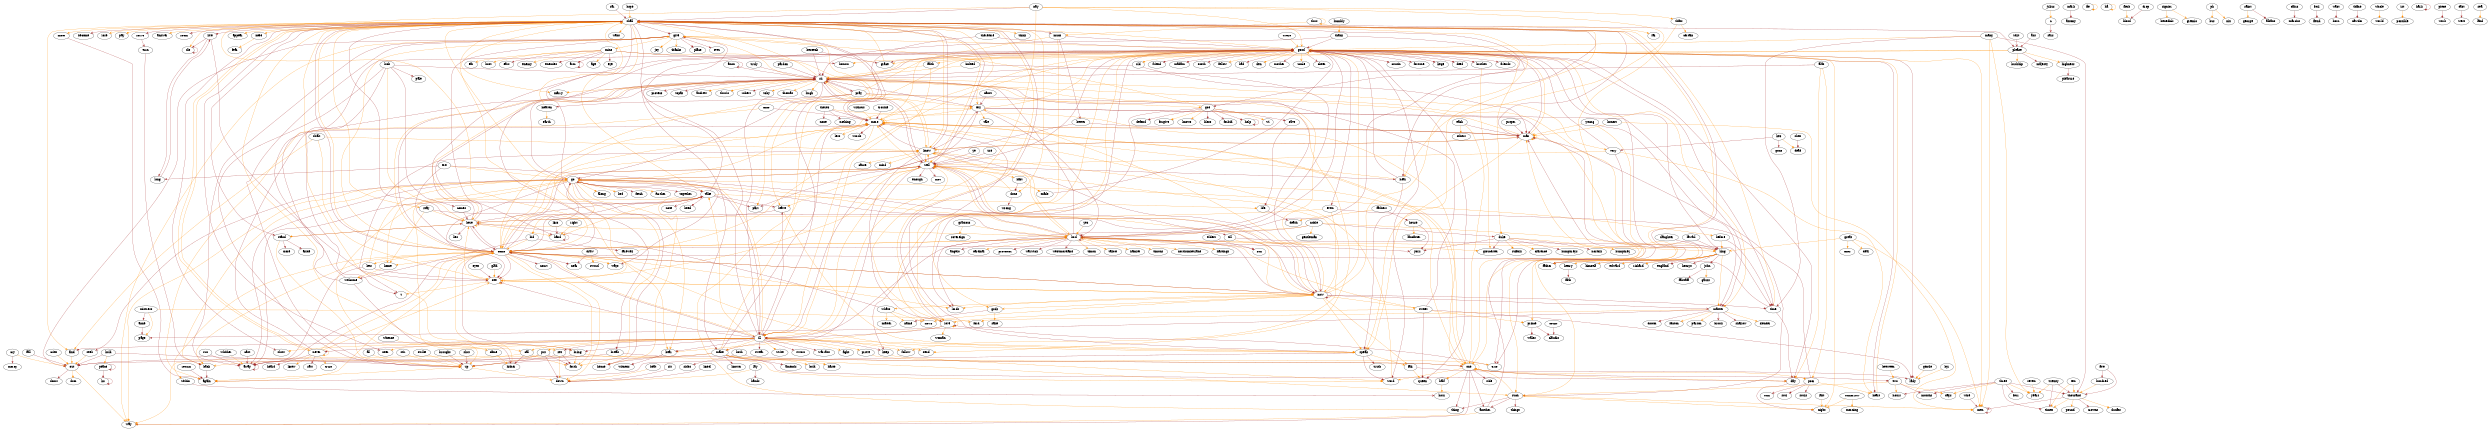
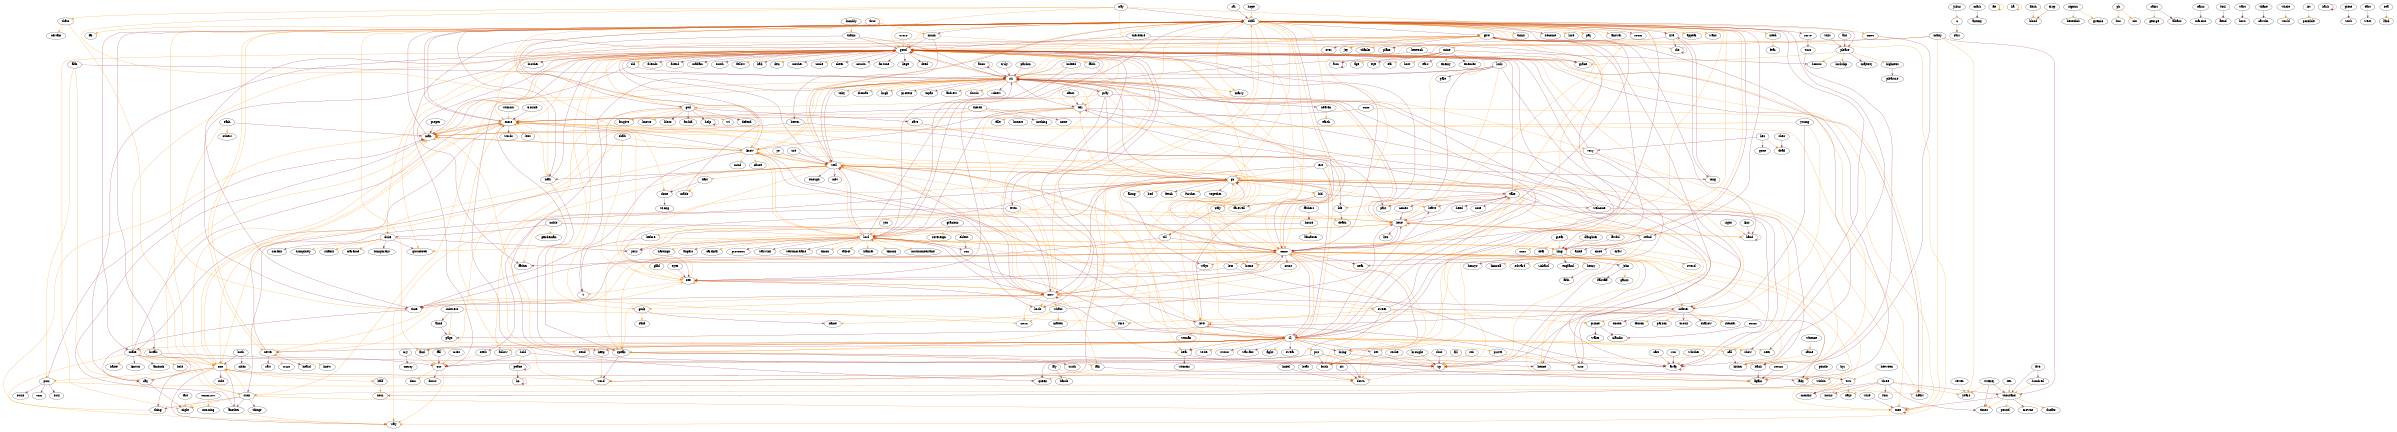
(319, 62) -> none
(373, 272) -> (1458, 236)
